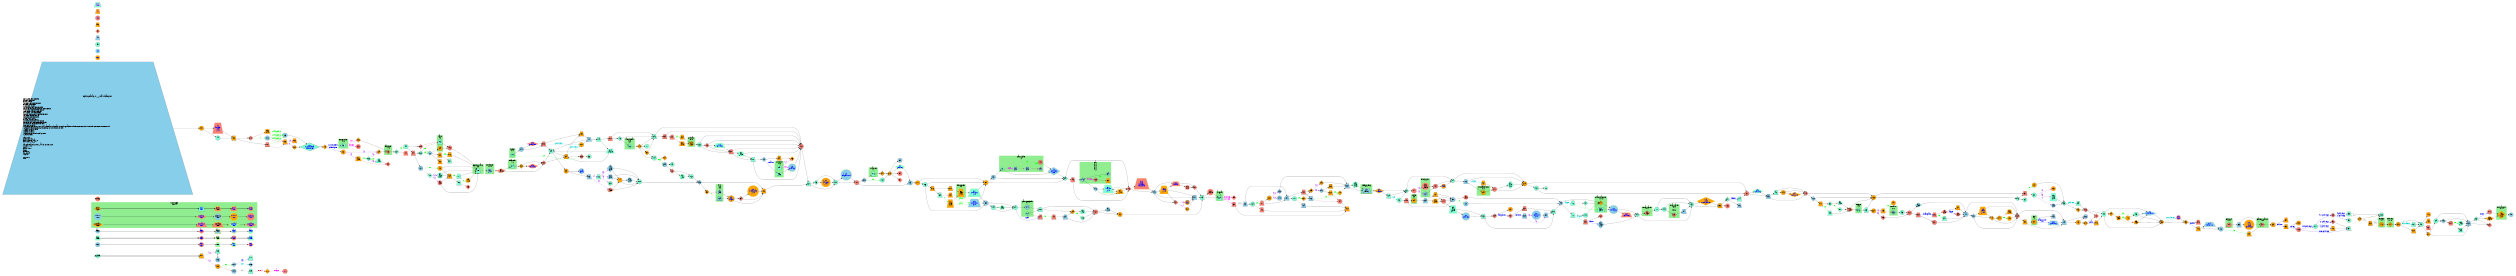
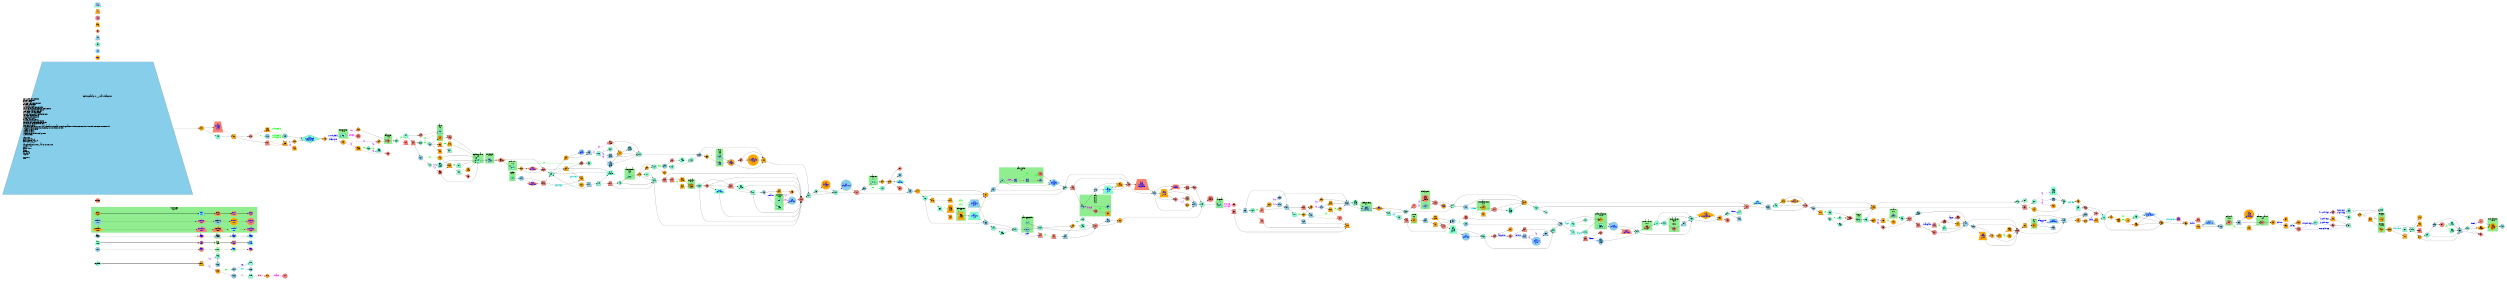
(2386, 224) -> (2376, 225)
